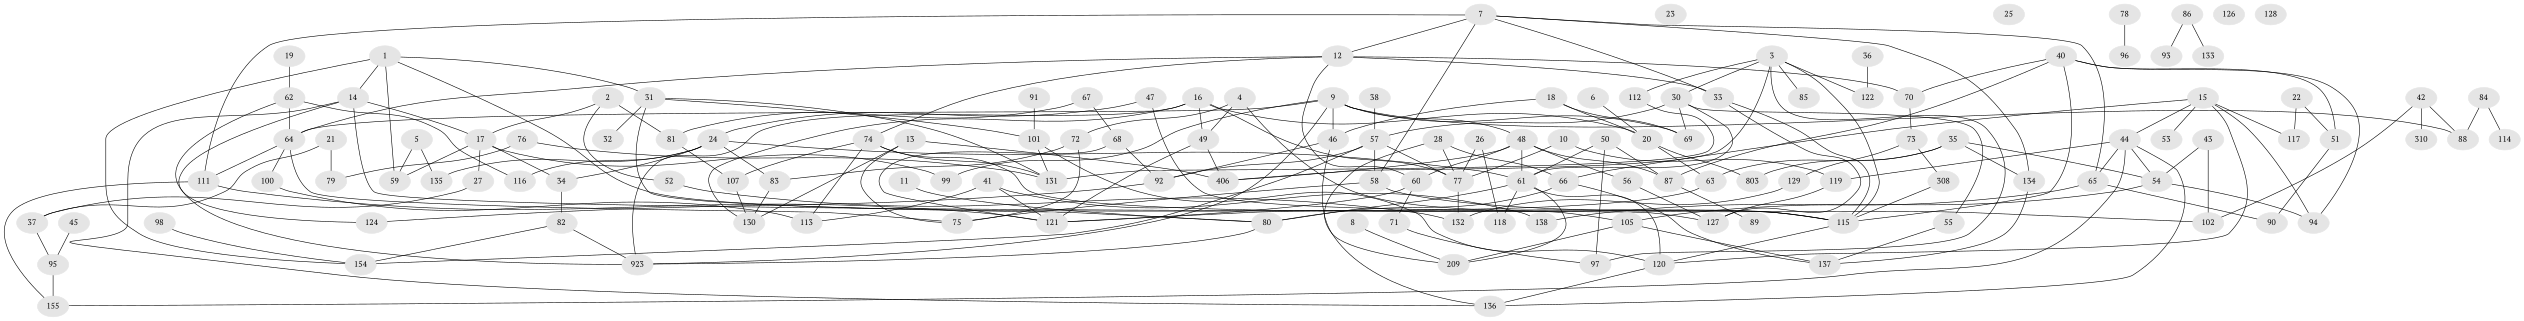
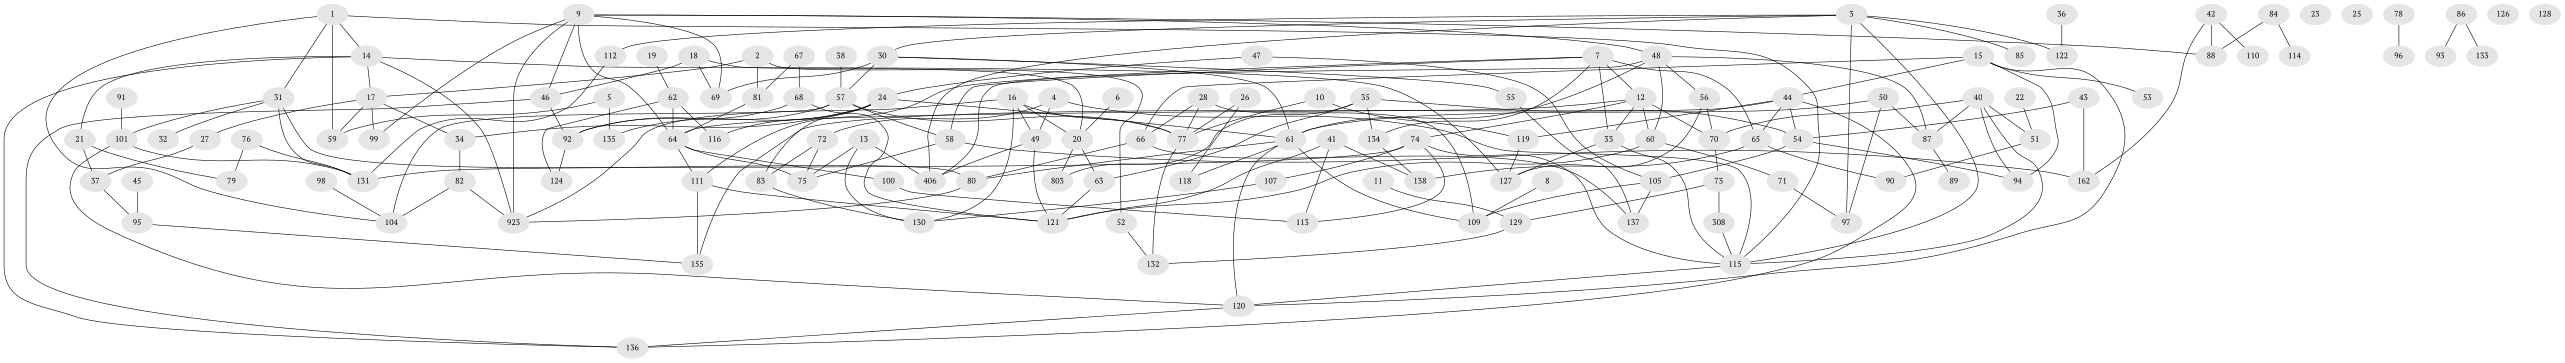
none -> (200, 63)
none -> (1710, 119)
(2294, 140) -> none
(2421, 140) -> (2253, 56)
(709, 165) -> (706, 123)
(1083, 212) -> (1447, 202)
(2208, 223) -> (2084, 181)
(1969, 247) -> (1397, 160)
(361, 265) -> (392, 223)
(1454, 265) -> (1474, 223)
